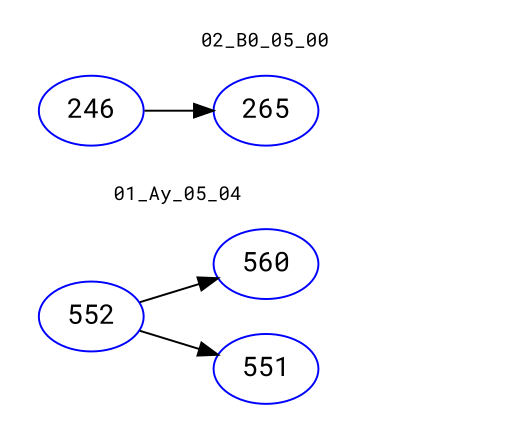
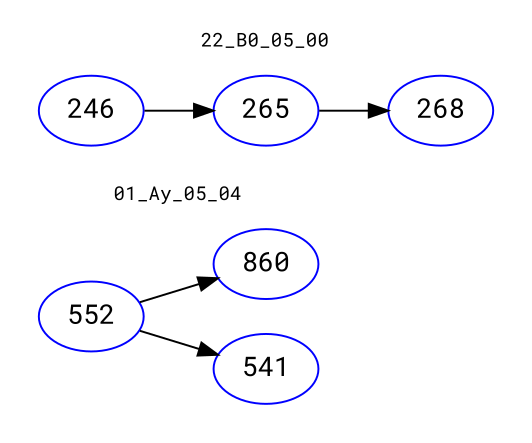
(266, 42) -> (266, 42)
none -> (441, 111)
(266, 264) -> (266, 264)
(266, 369) -> (266, 369)
